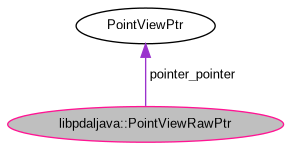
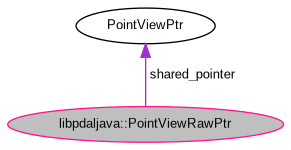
(190, 75) -> (190, 75)
